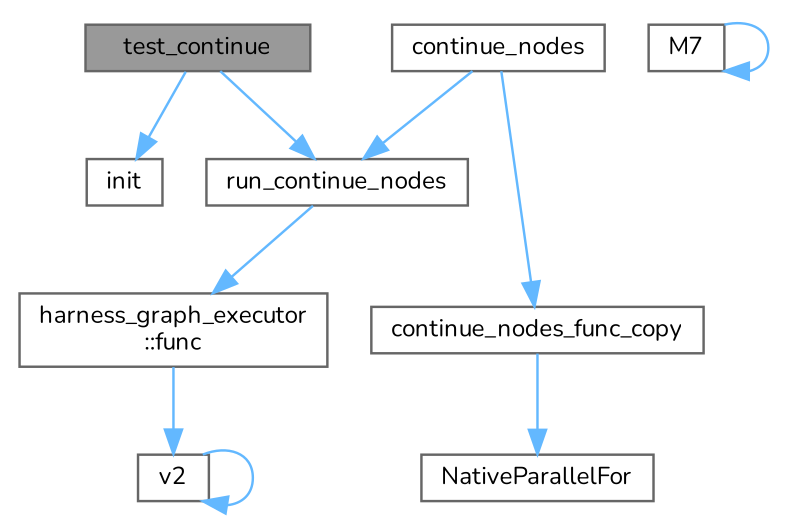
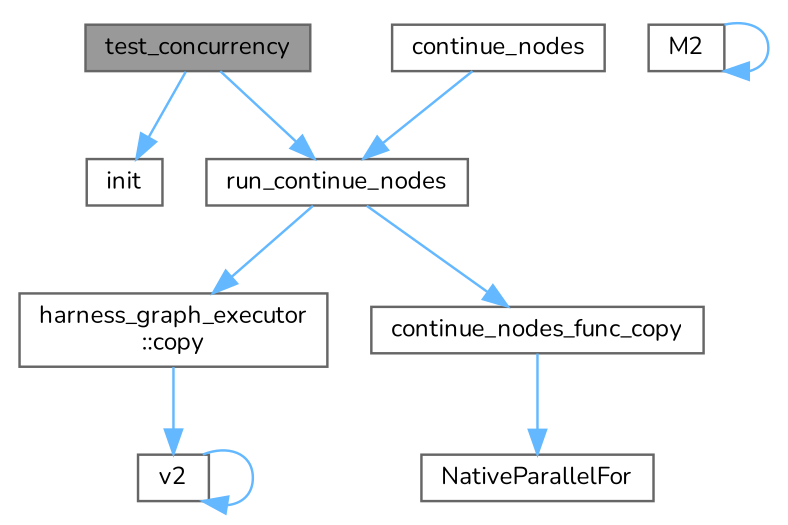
(198, 48) -> (198, 48)
(686, 48) -> (686, 48)
(516, 177) -> (427, 249)
(173, 330) -> (173, 330)
